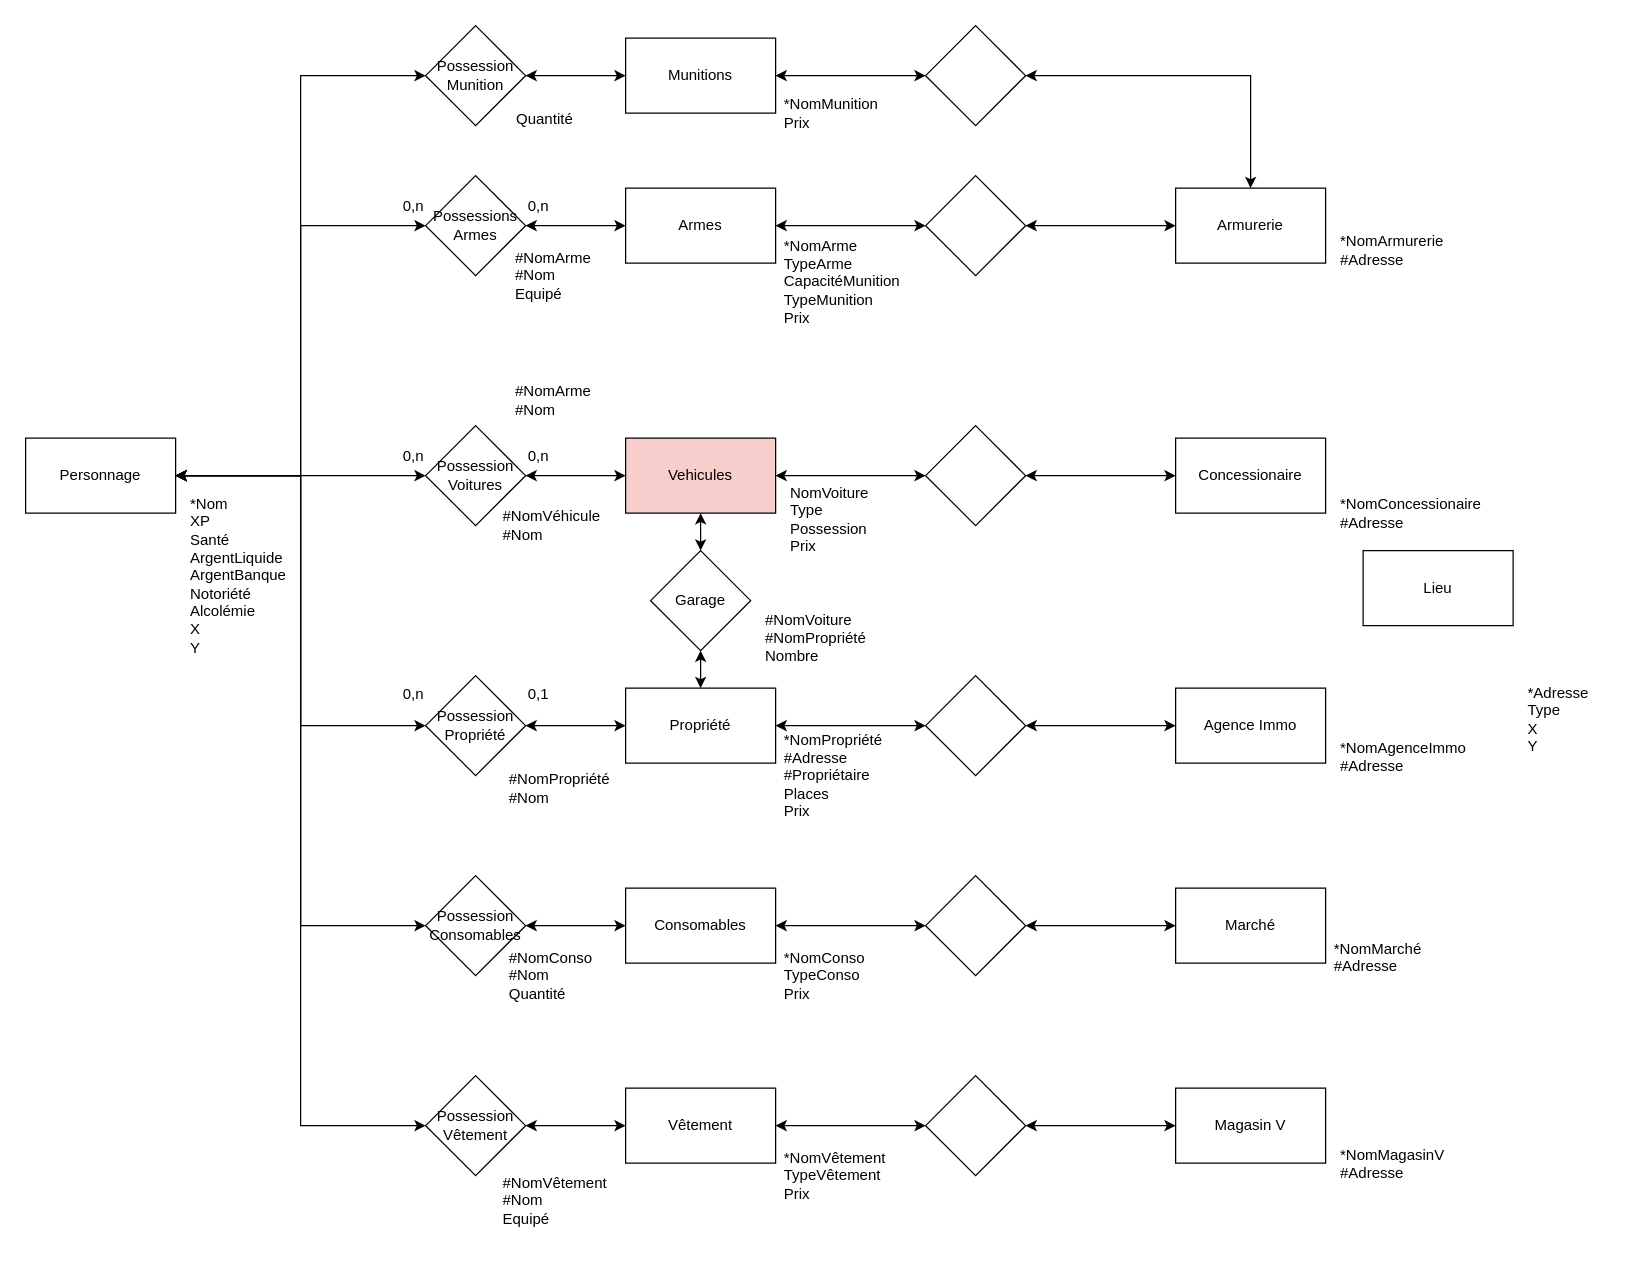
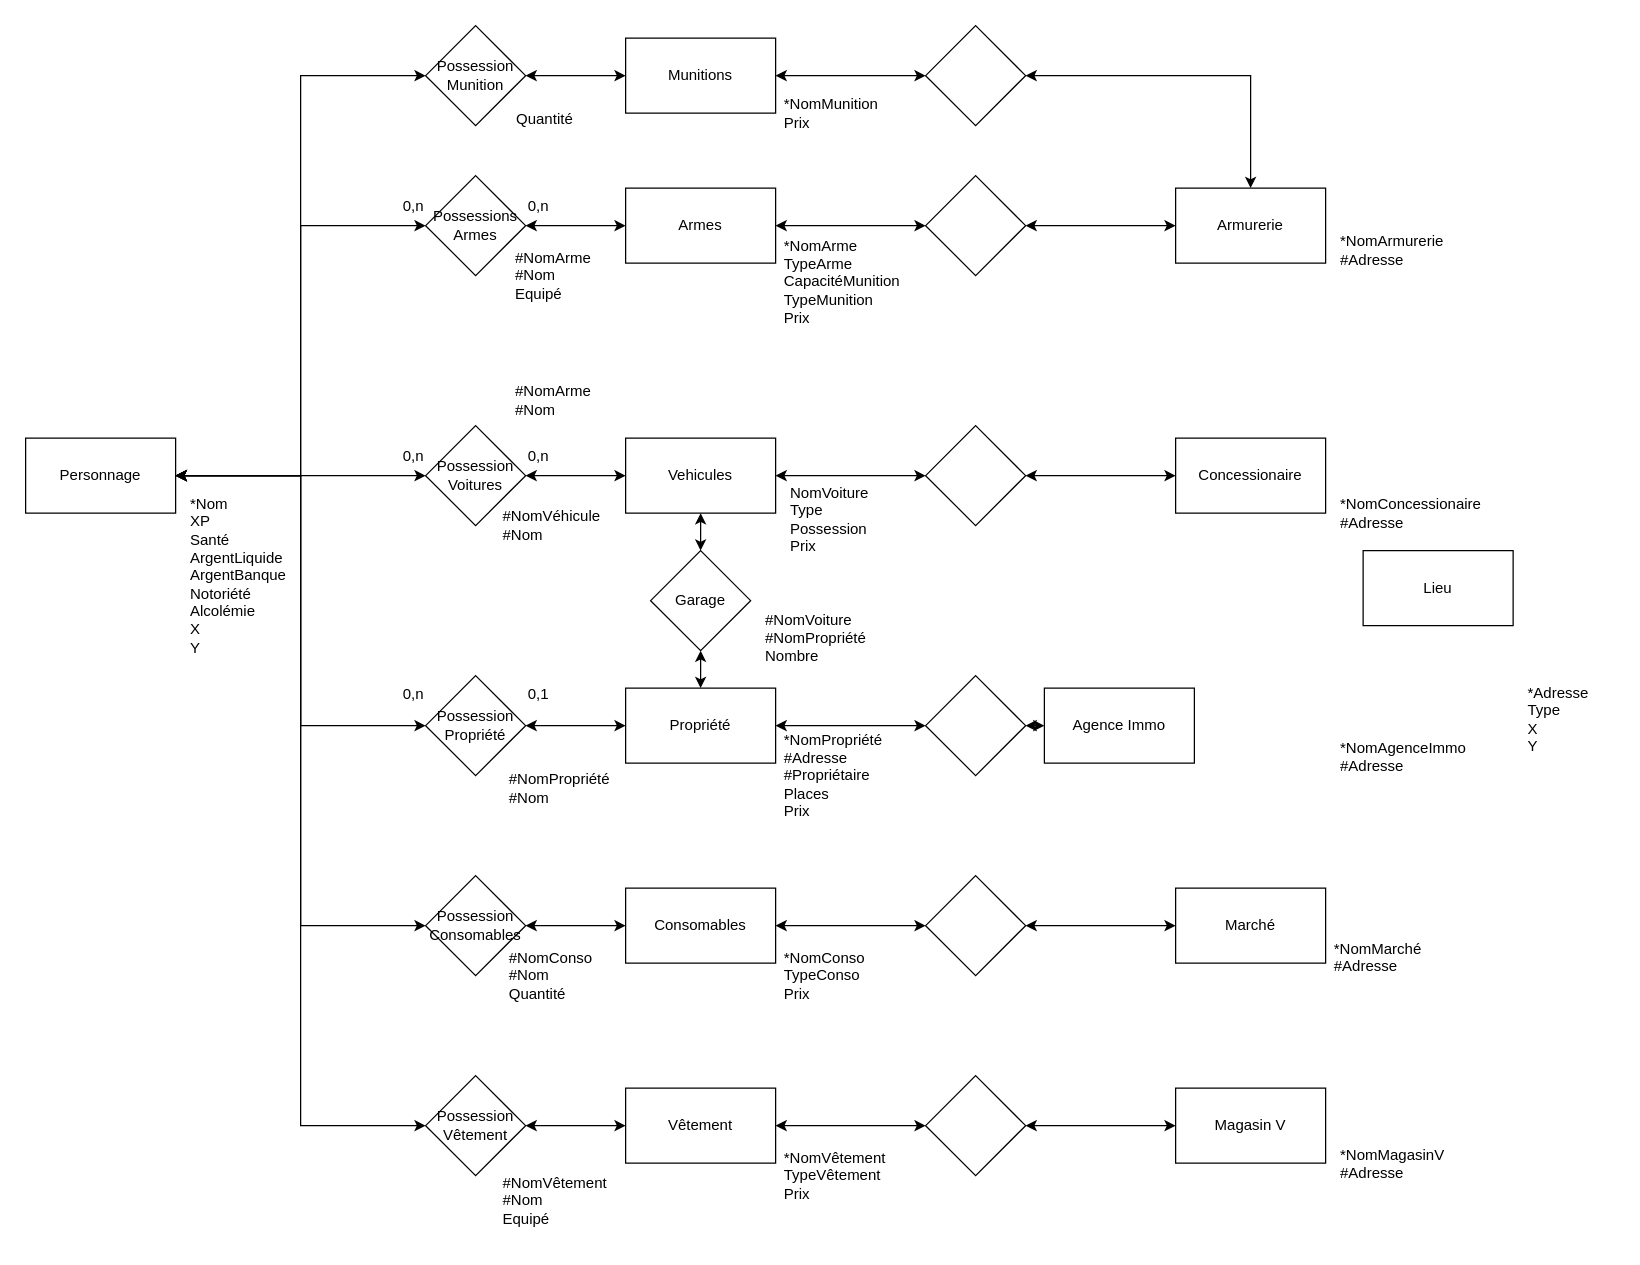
(701, 476) -> (701, 476)
(1251, 726) -> (1119, 726)
